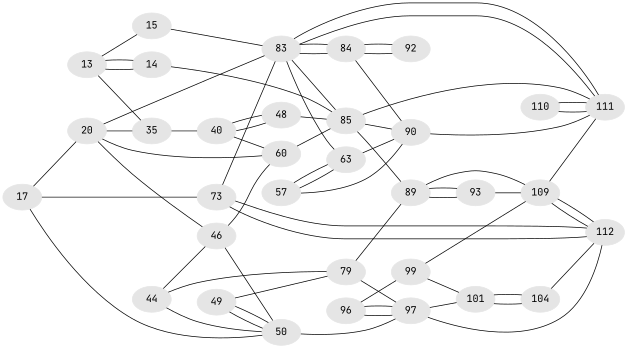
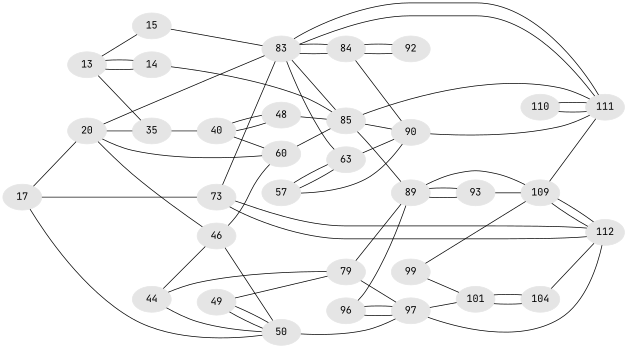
(374, 294) -> (386, 255)
